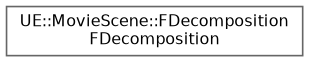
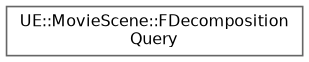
(155, 31) -> (155, 31)
